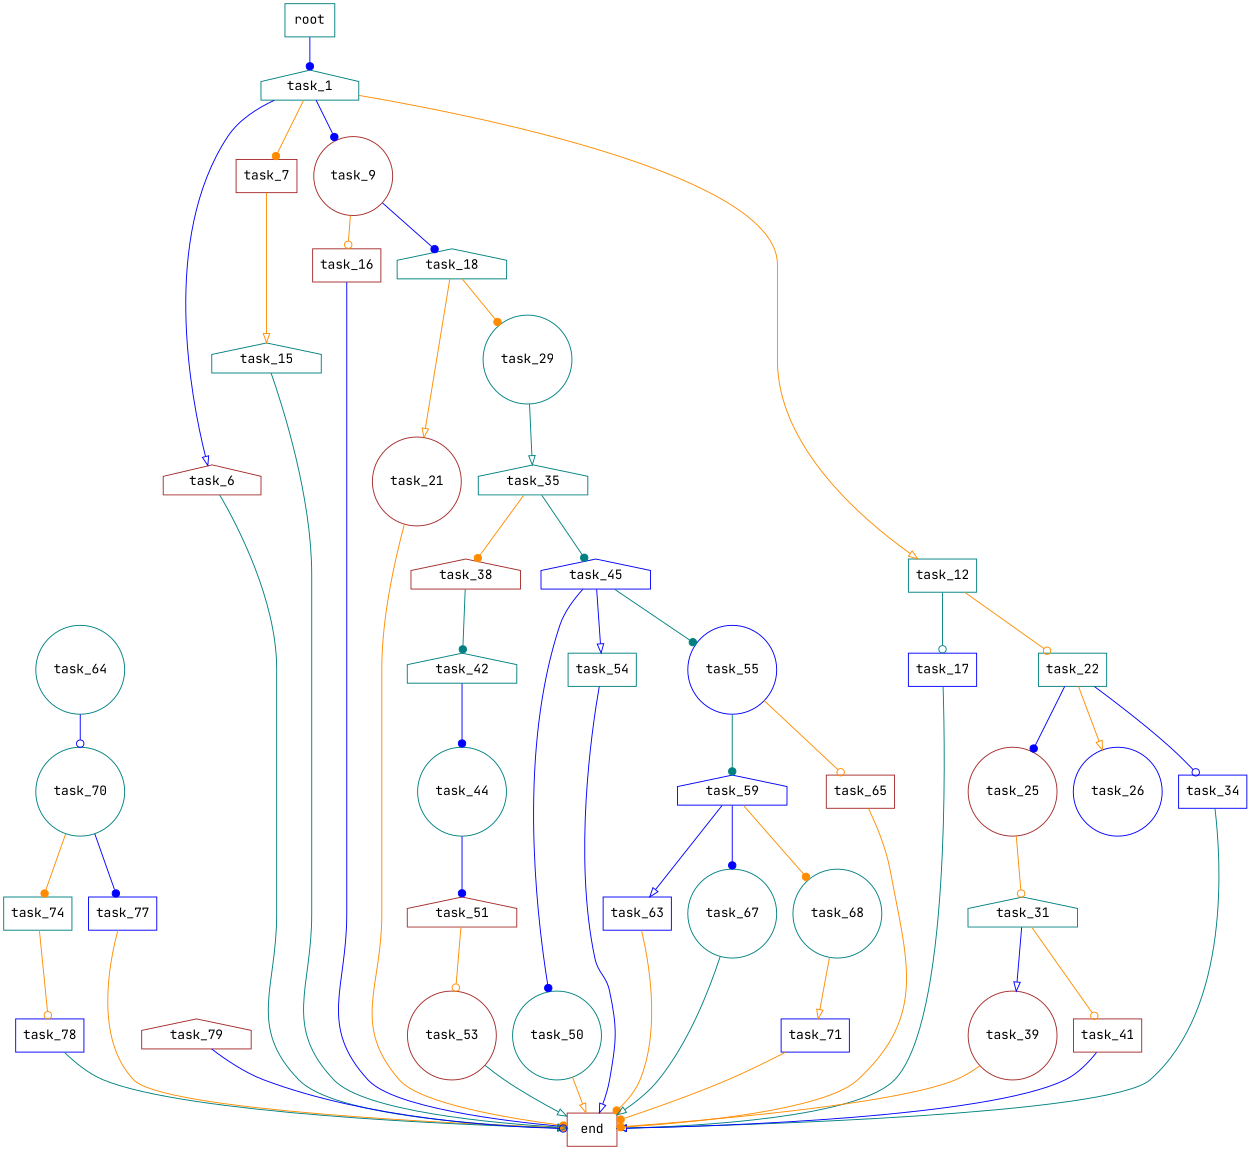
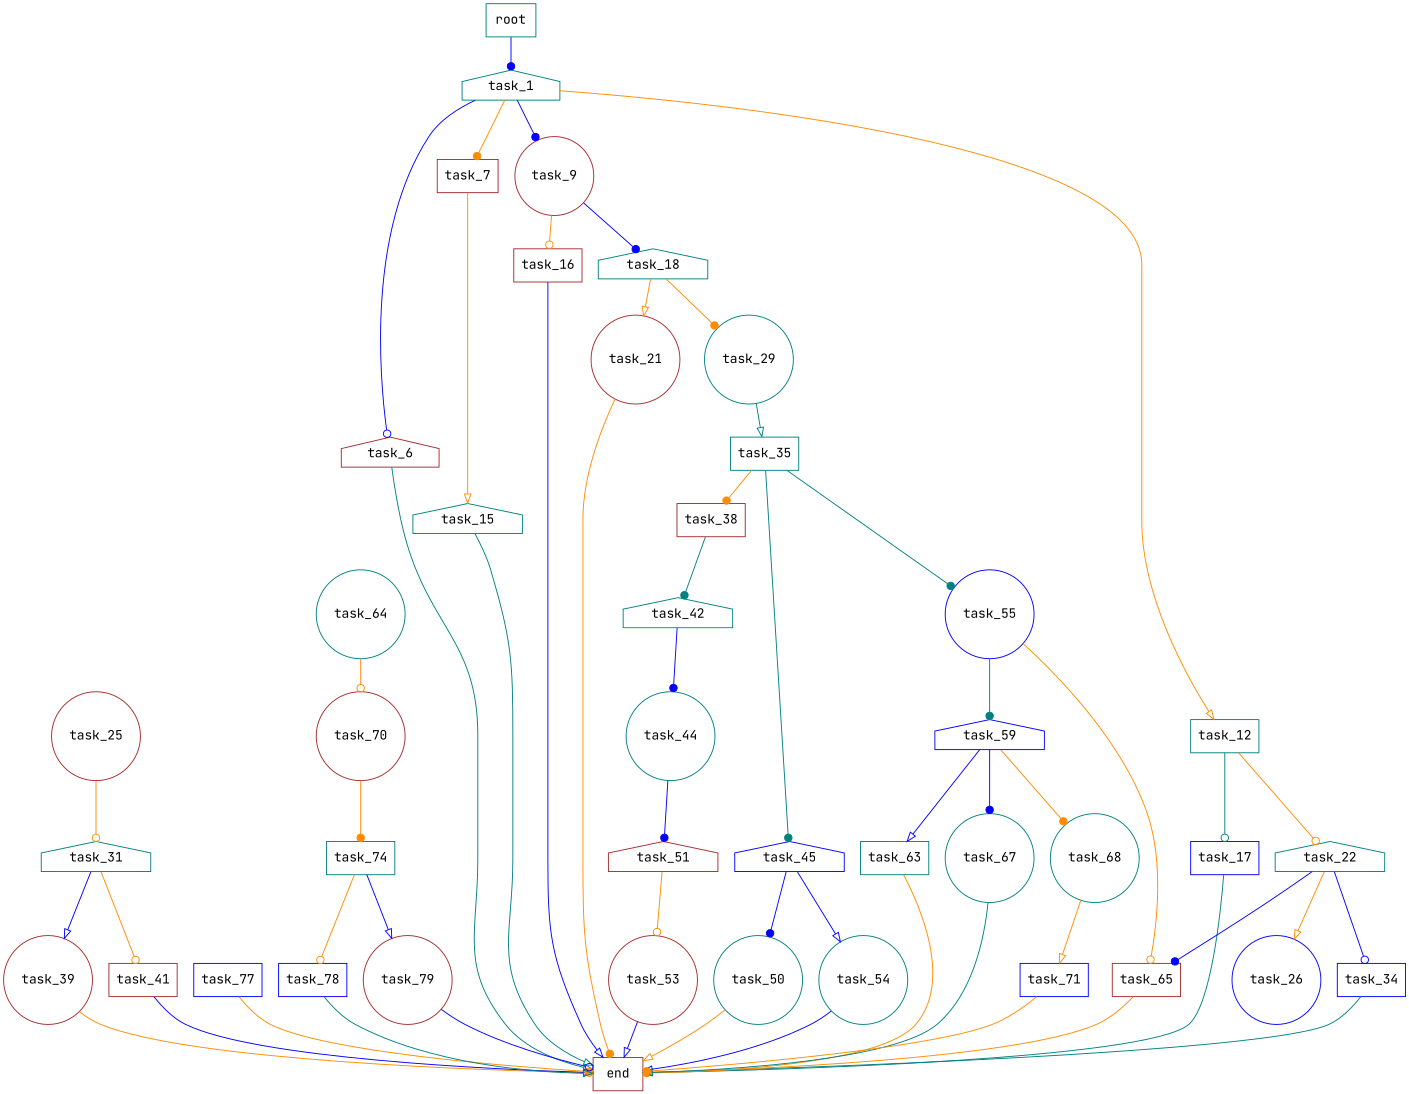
(188, 264) -> (388, 250)
(533, 481) -> (765, 454)
(466, 576) -> (711, 520)
(652, 615) -> (867, 527)
(602, 670) -> (863, 980)
(1073, 670) -> (1330, 858)
(1050, 716) -> (1246, 916)
(80, 727) -> (361, 672)
(347, 785) -> (548, 671)
(80, 792) -> (361, 736)
(105, 862) -> none
none -> (378, 902)
(637, 914) -> (895, 858)
(196, 1035) -> (408, 980)
(521, 1090) -> (632, 1035)
